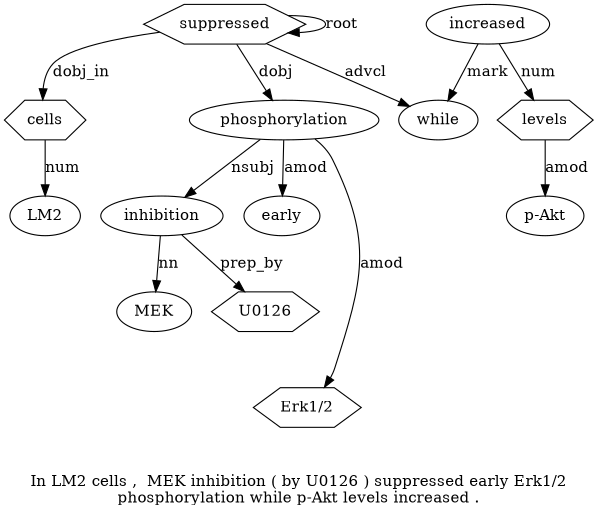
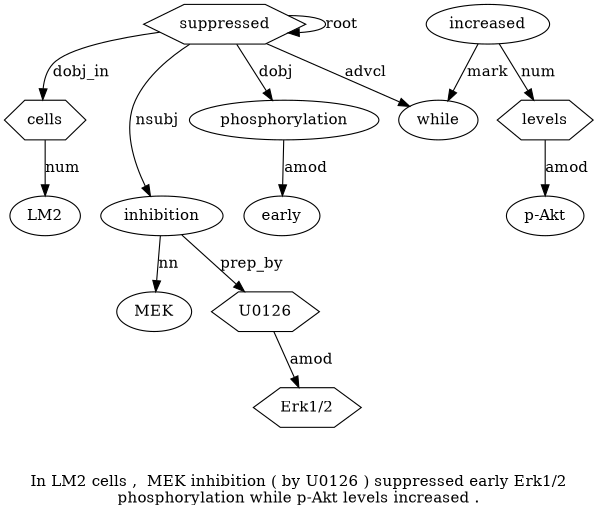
(227, 165) -> (134, 105)
(359, 255) -> (284, 355)
